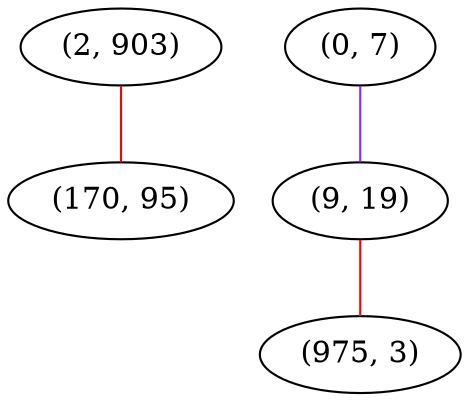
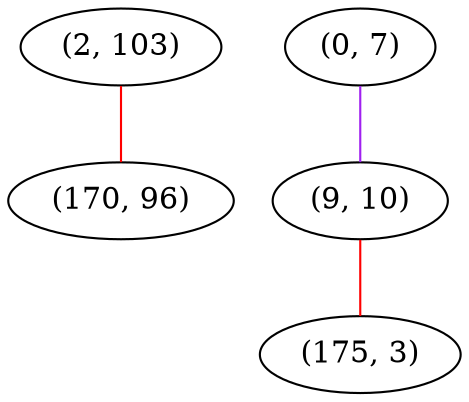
(121, 47) -> (121, 47)
(121, 201) -> (121, 201)
(360, 201) -> (360, 201)
(360, 355) -> (360, 355)
